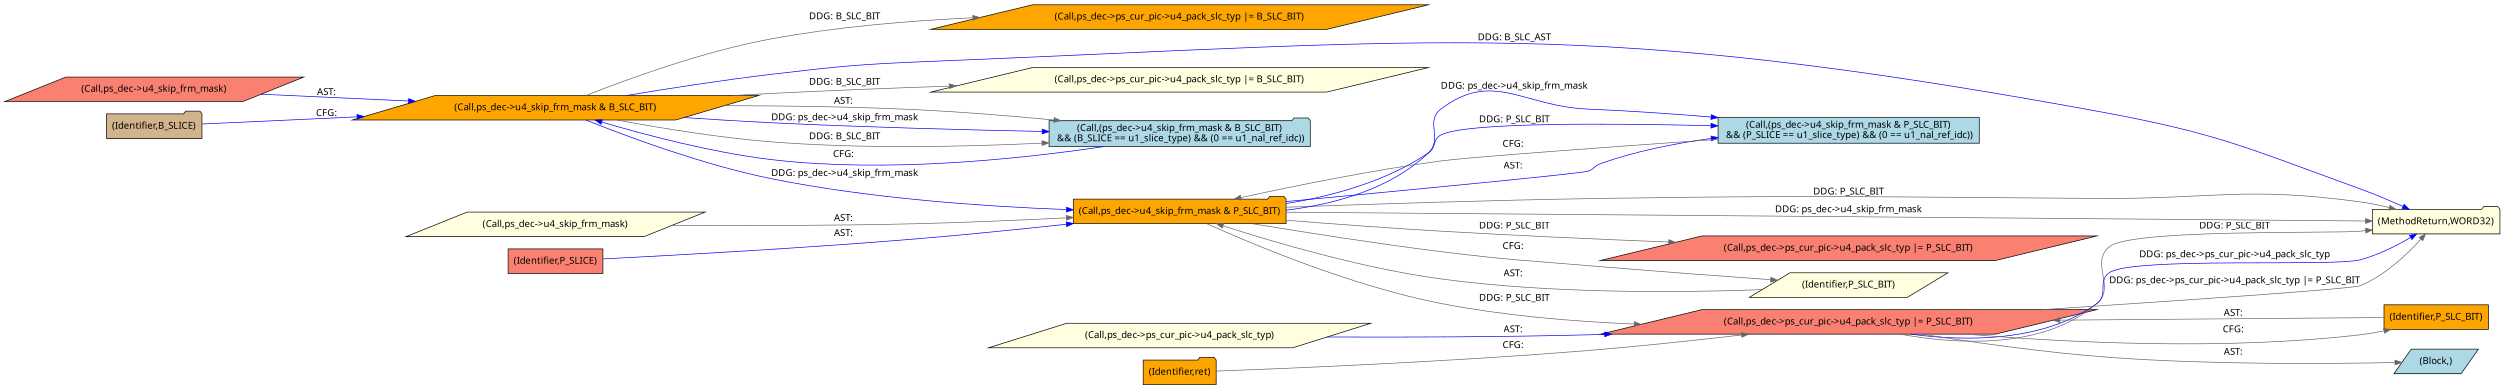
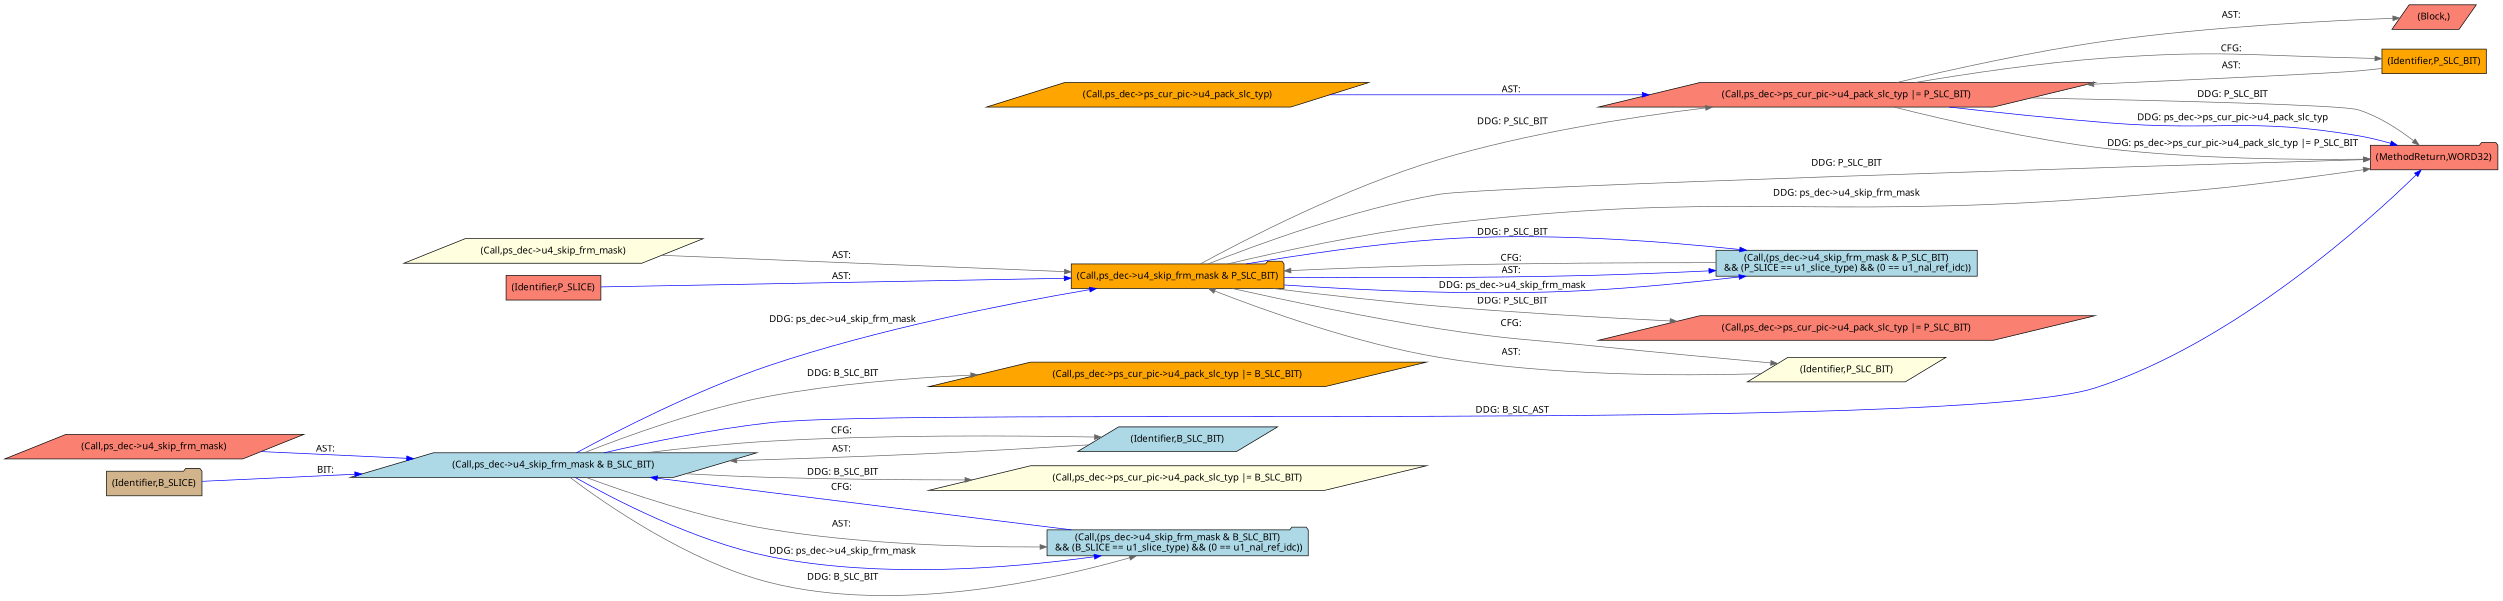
(556, 108) -> (553, 465)
(328, 114) -> (327, 470)
(2436, 222) -> (2434, 158)
(1180, 336) -> (1178, 95)
(2436, 361) -> (2434, 17)
(1180, 372) -> none
none -> (1178, 439)
